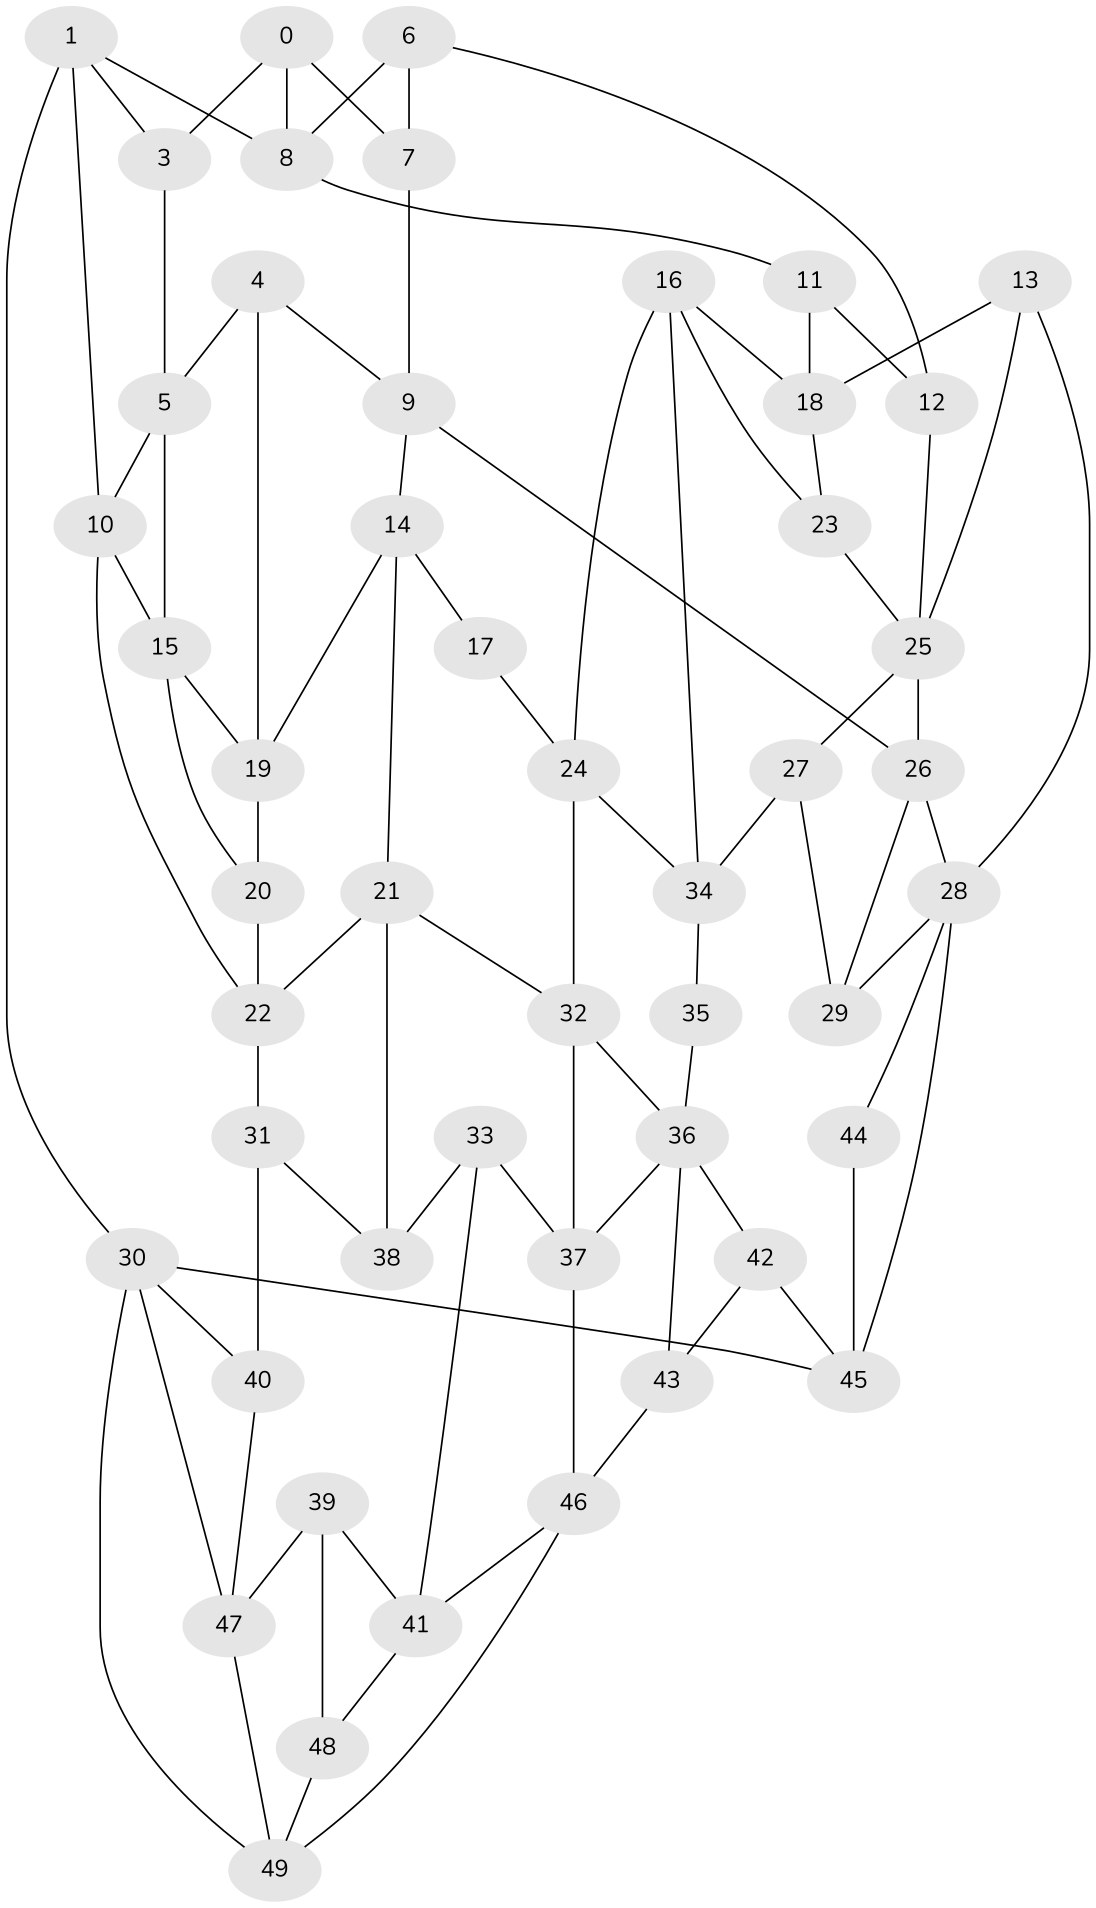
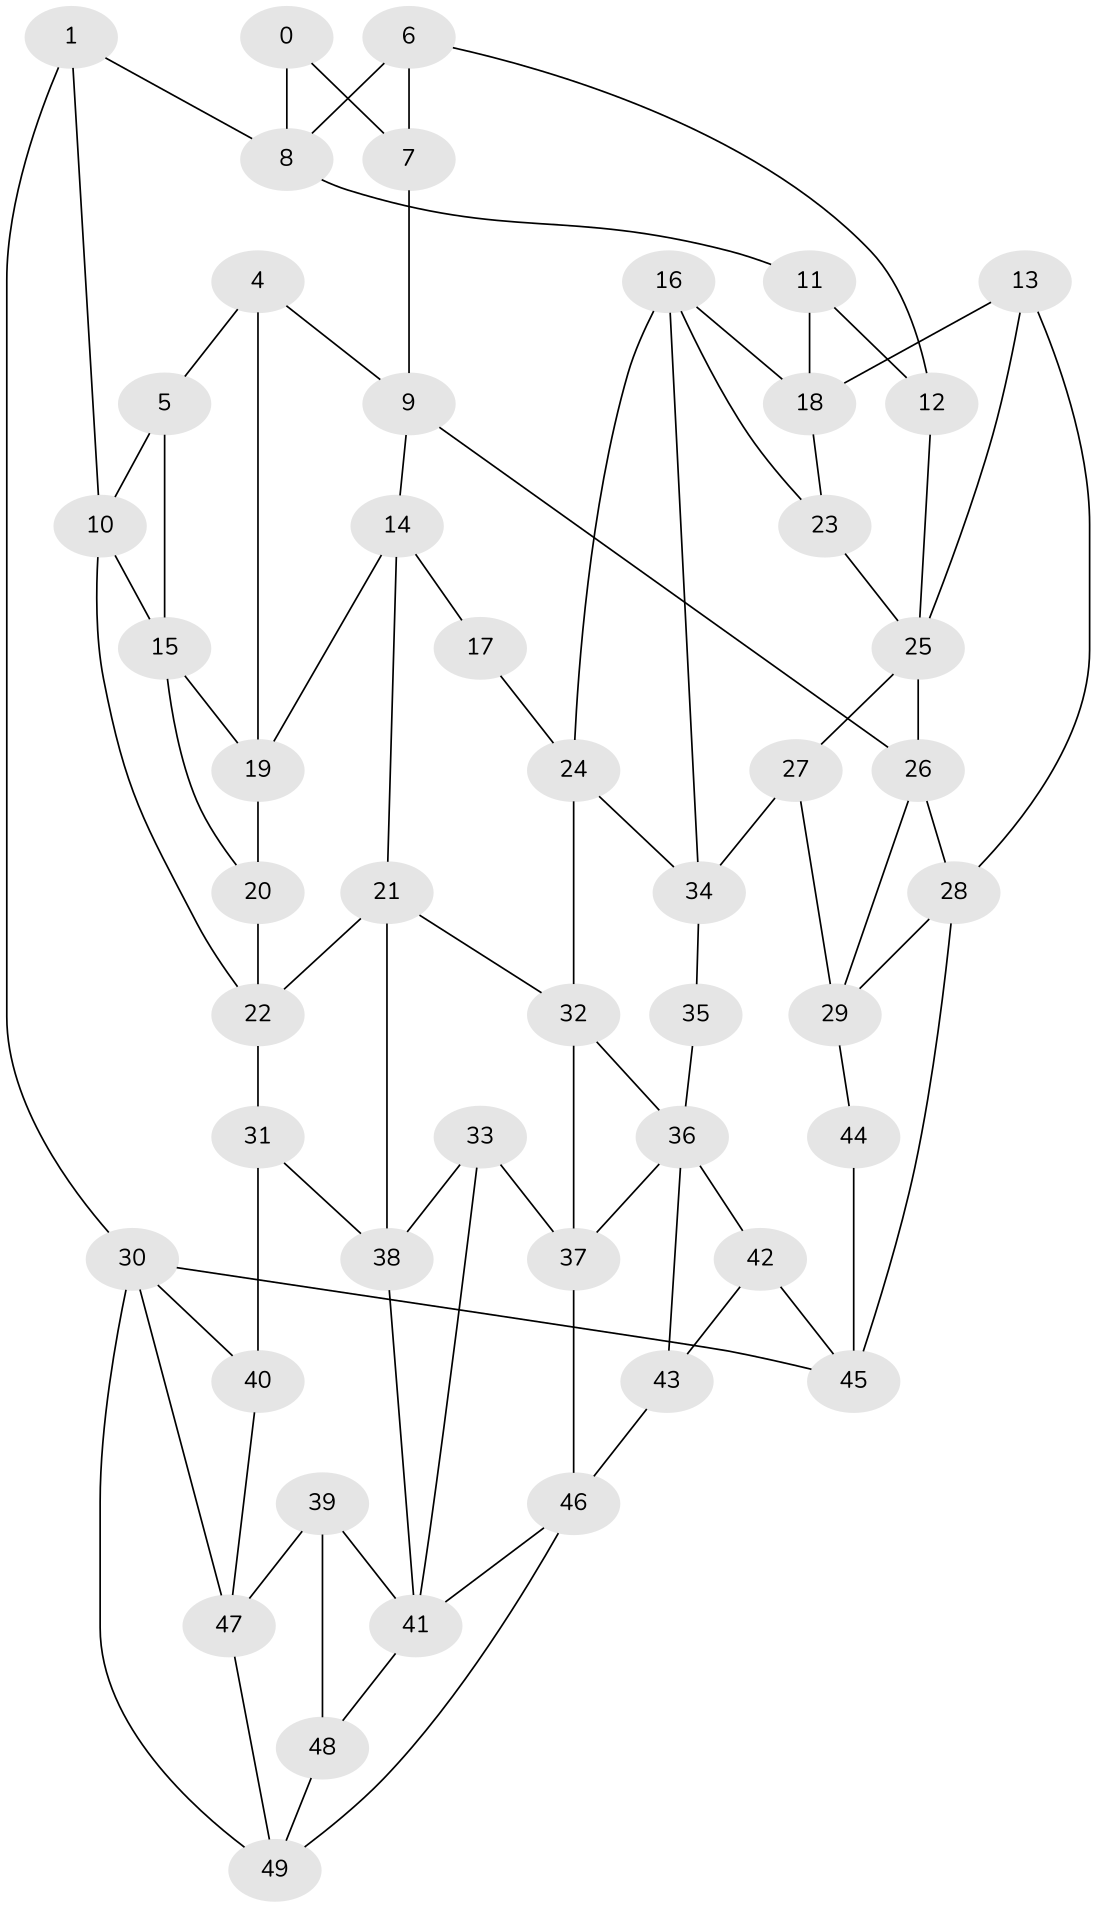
(165, 160) -> none
(908, 1016) -> (844, 1076)
none -> (401, 1443)
